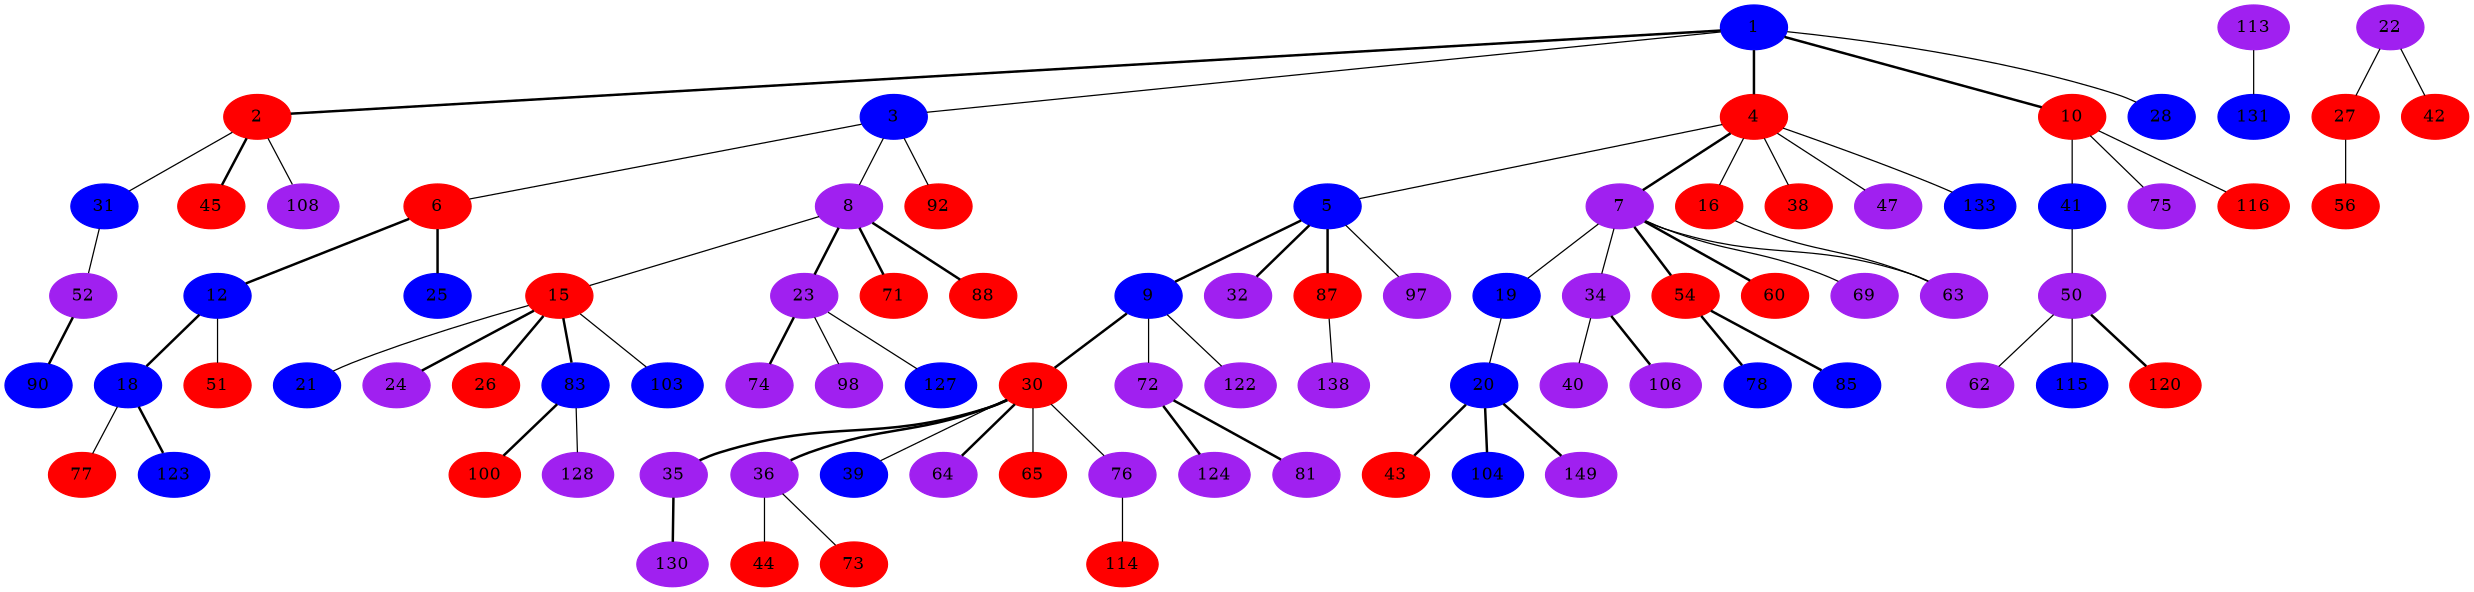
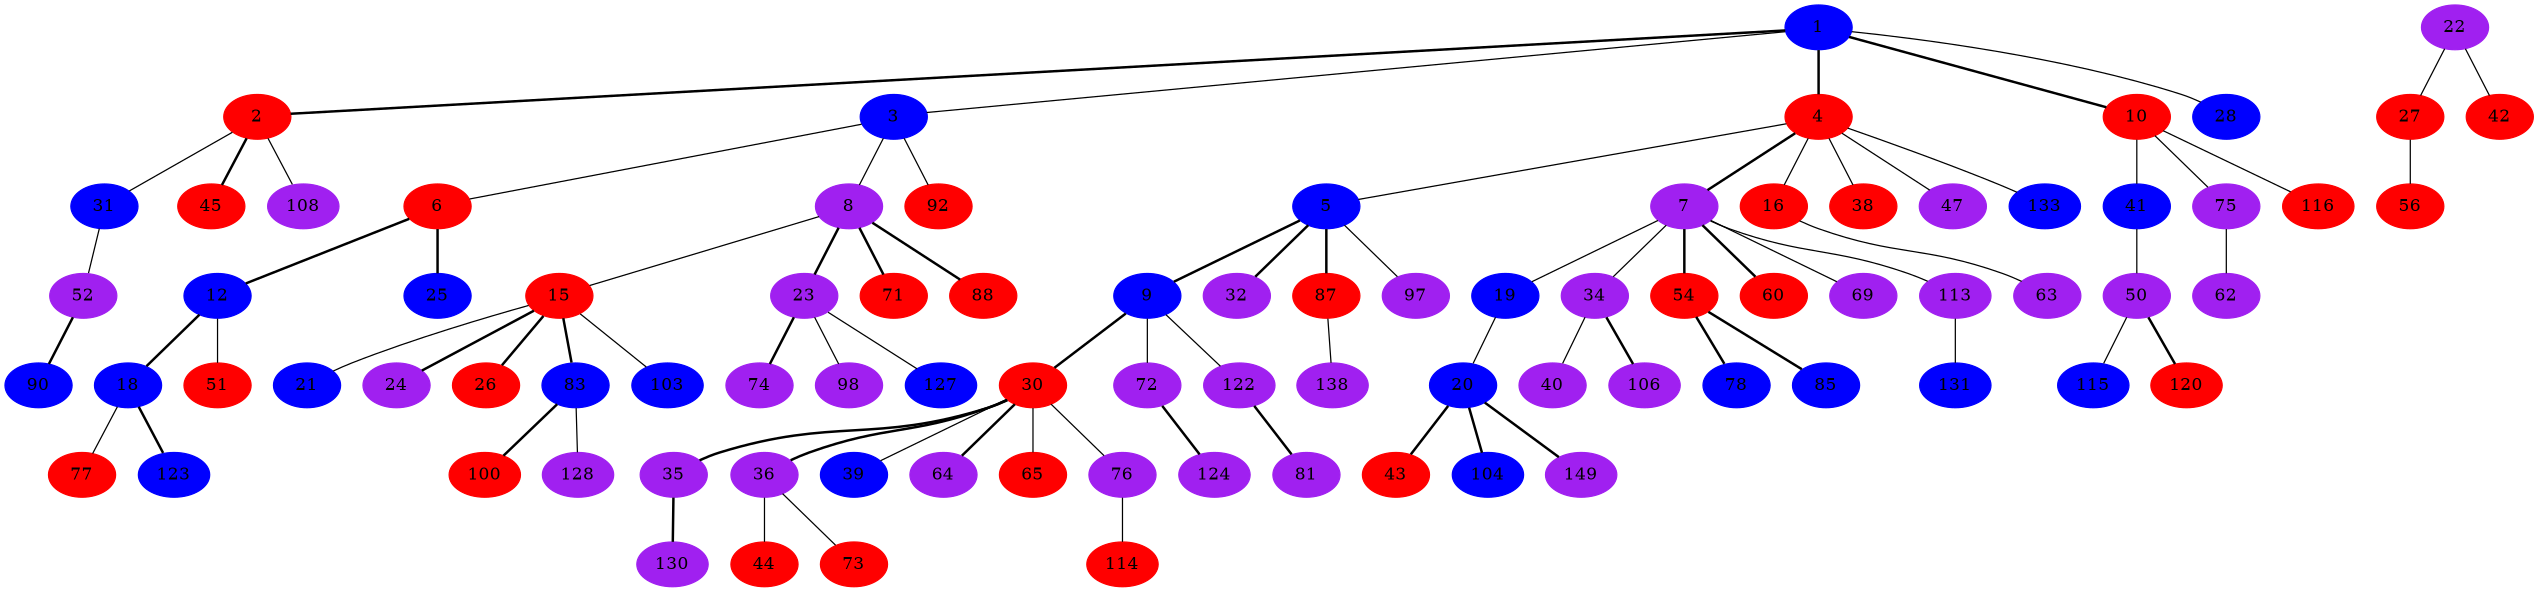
(1787, 251) -> (1819, 251)
(2026, 341) -> (2226, 251)
(1227, 430) -> (1273, 430)
